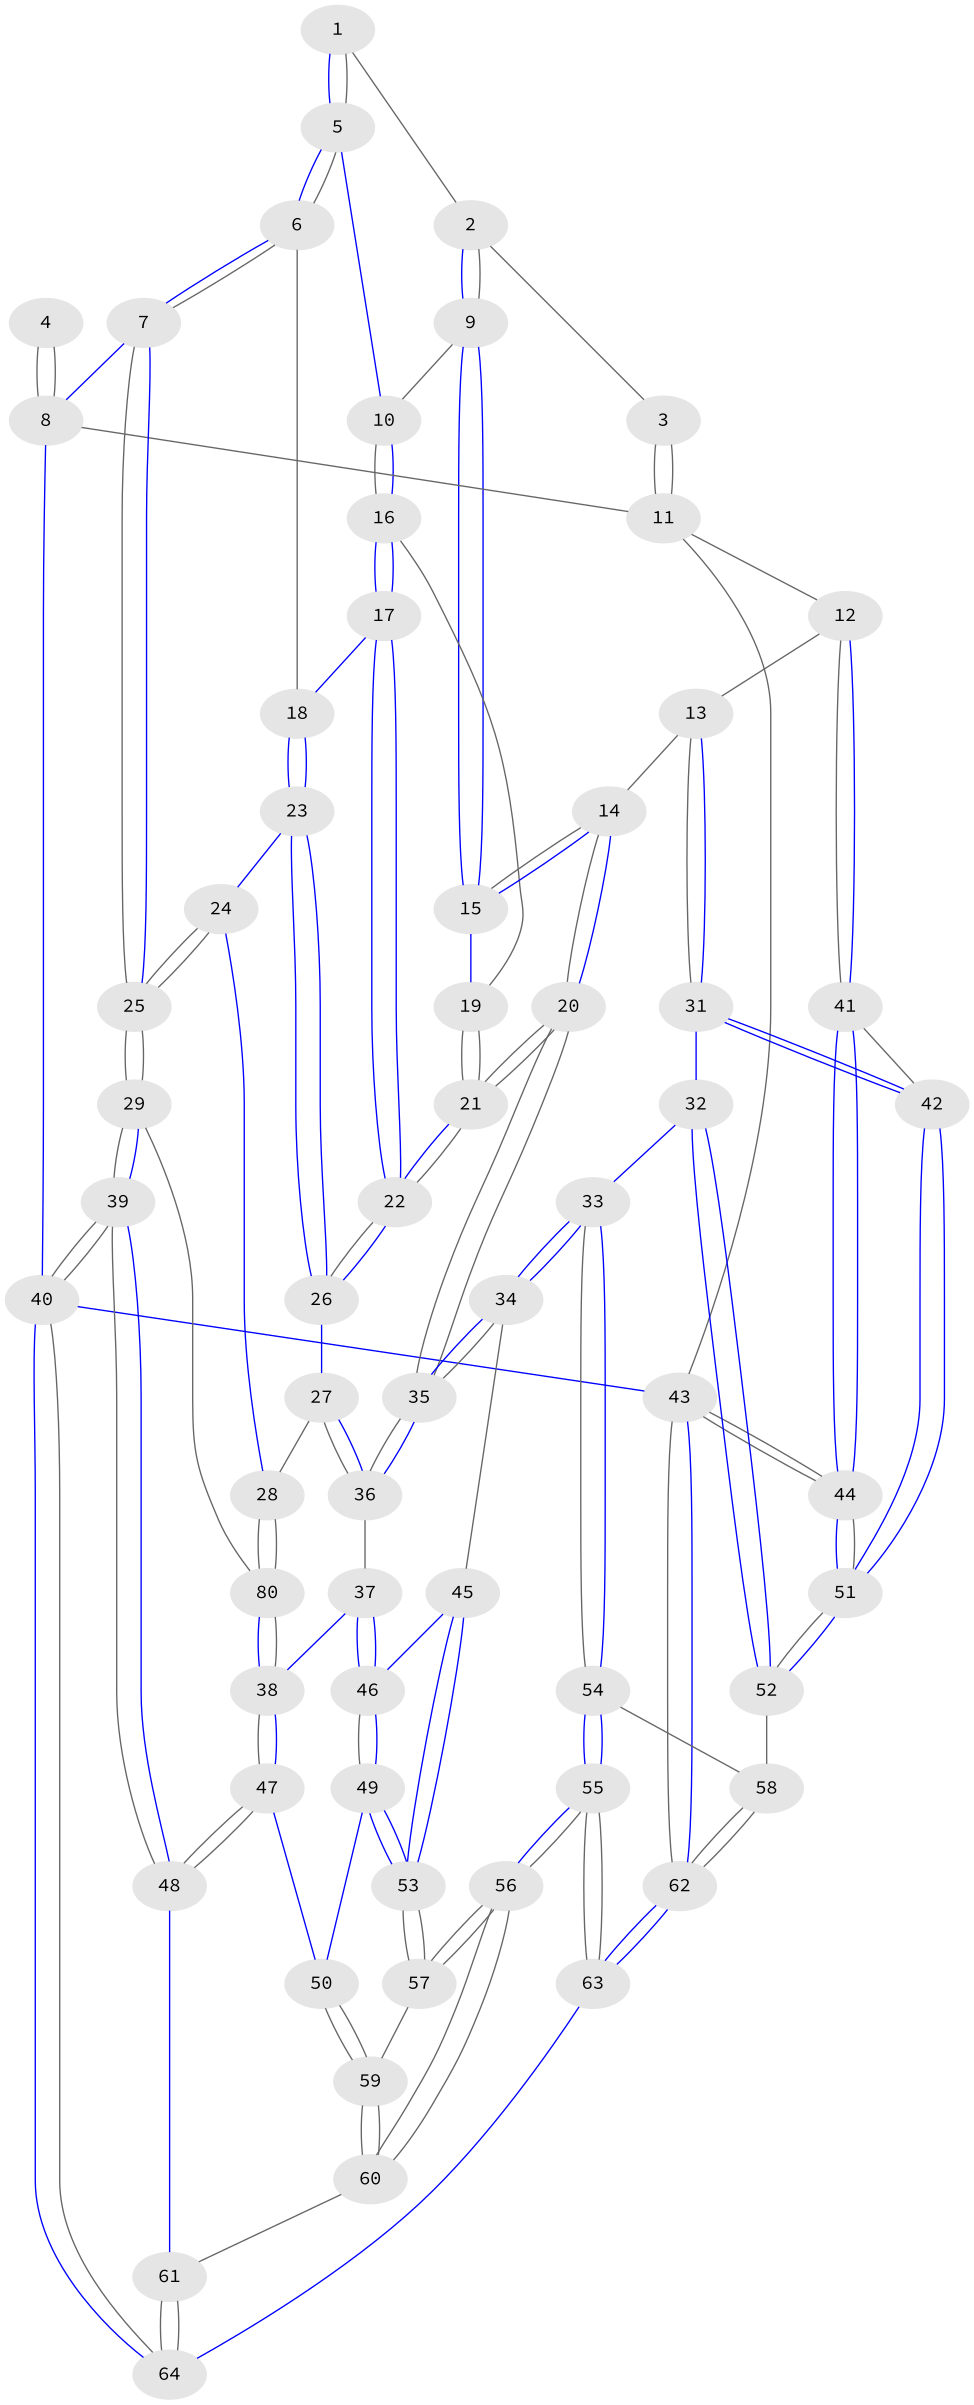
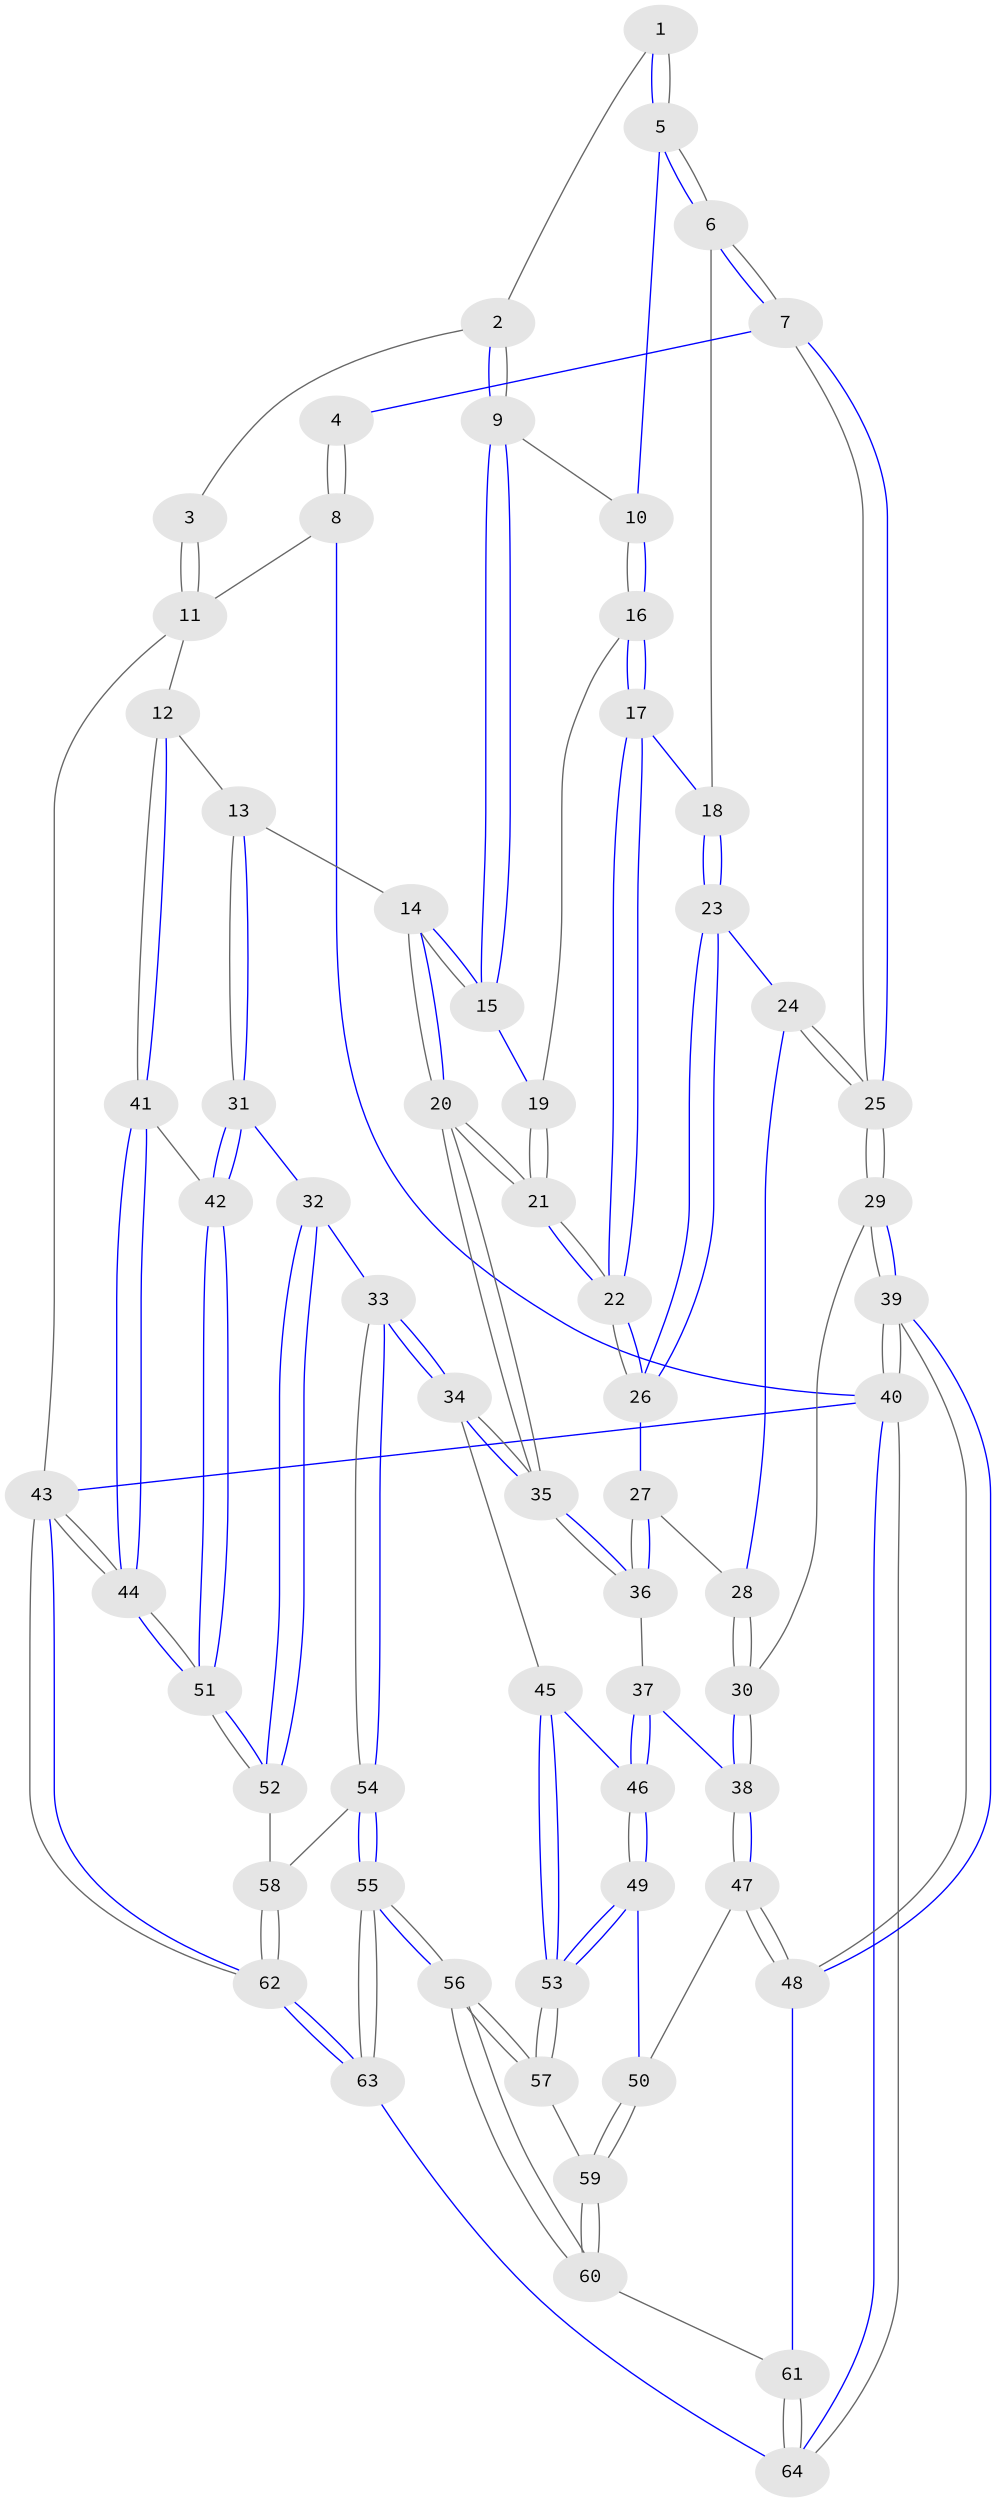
(95, 372) -> (561, 372)
(267, 1593) -> (742, 1691)
(294, 1886) -> (691, 1984)
